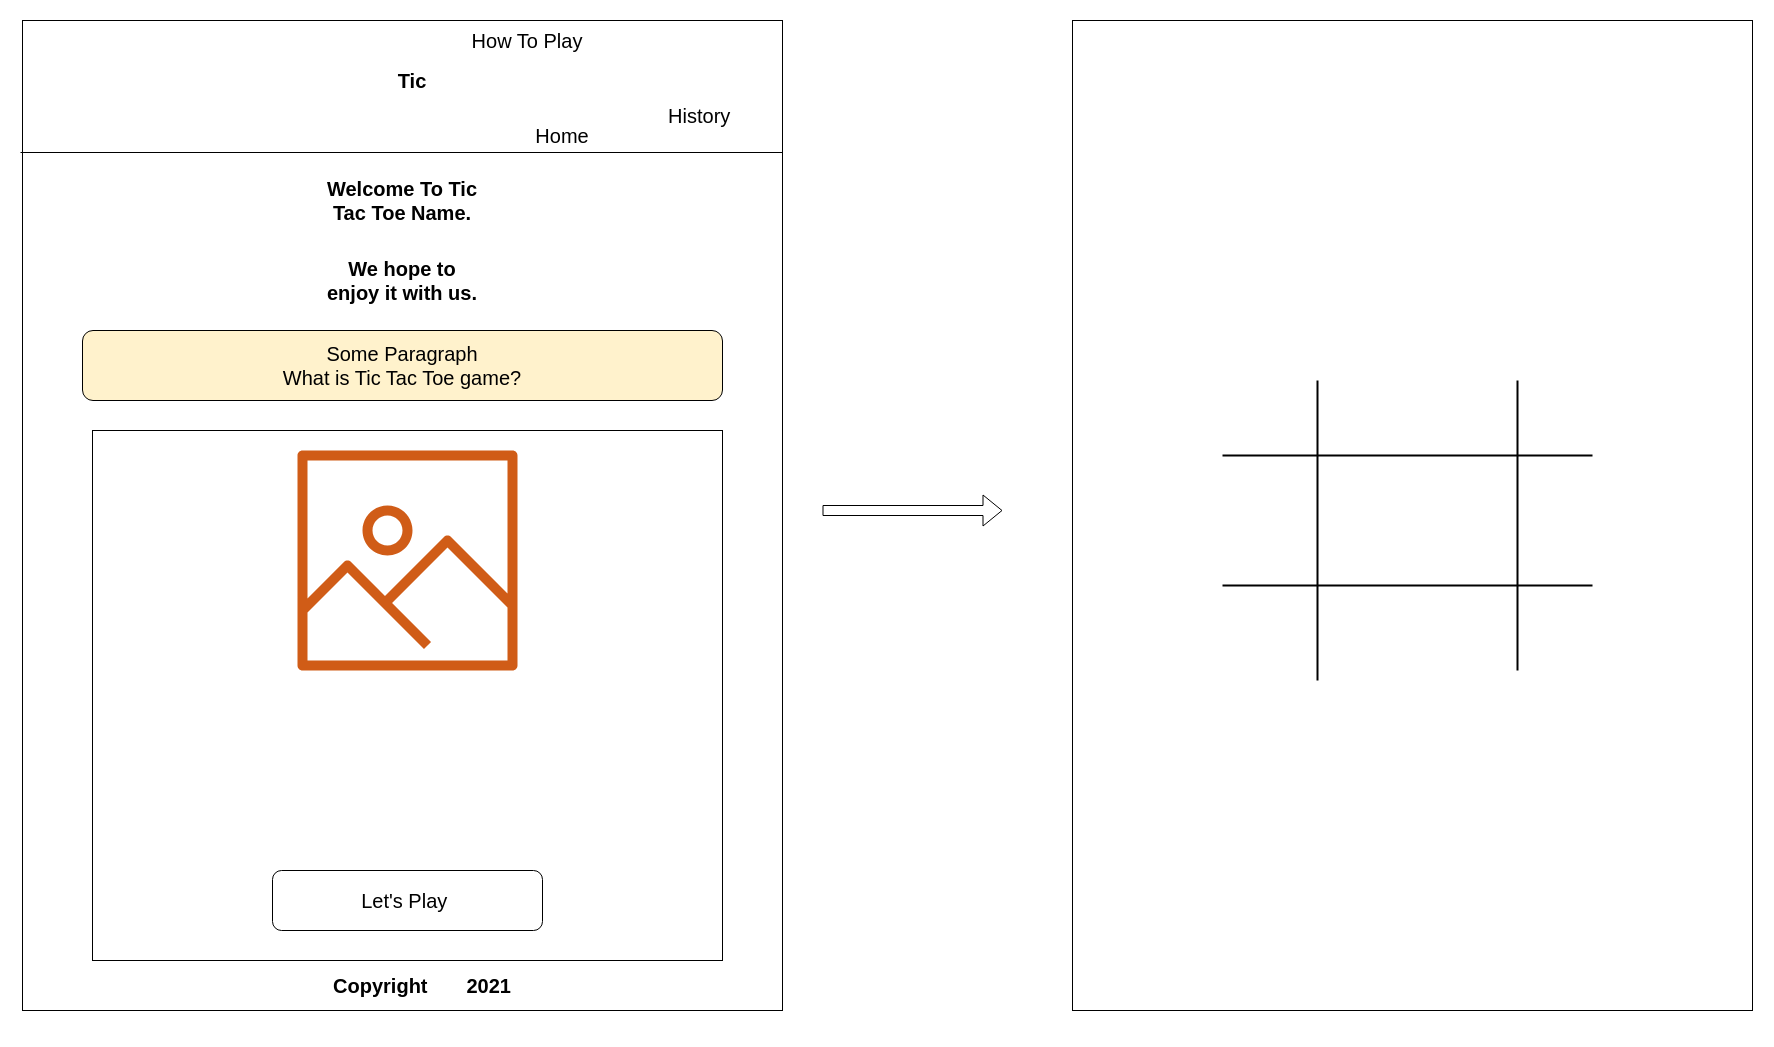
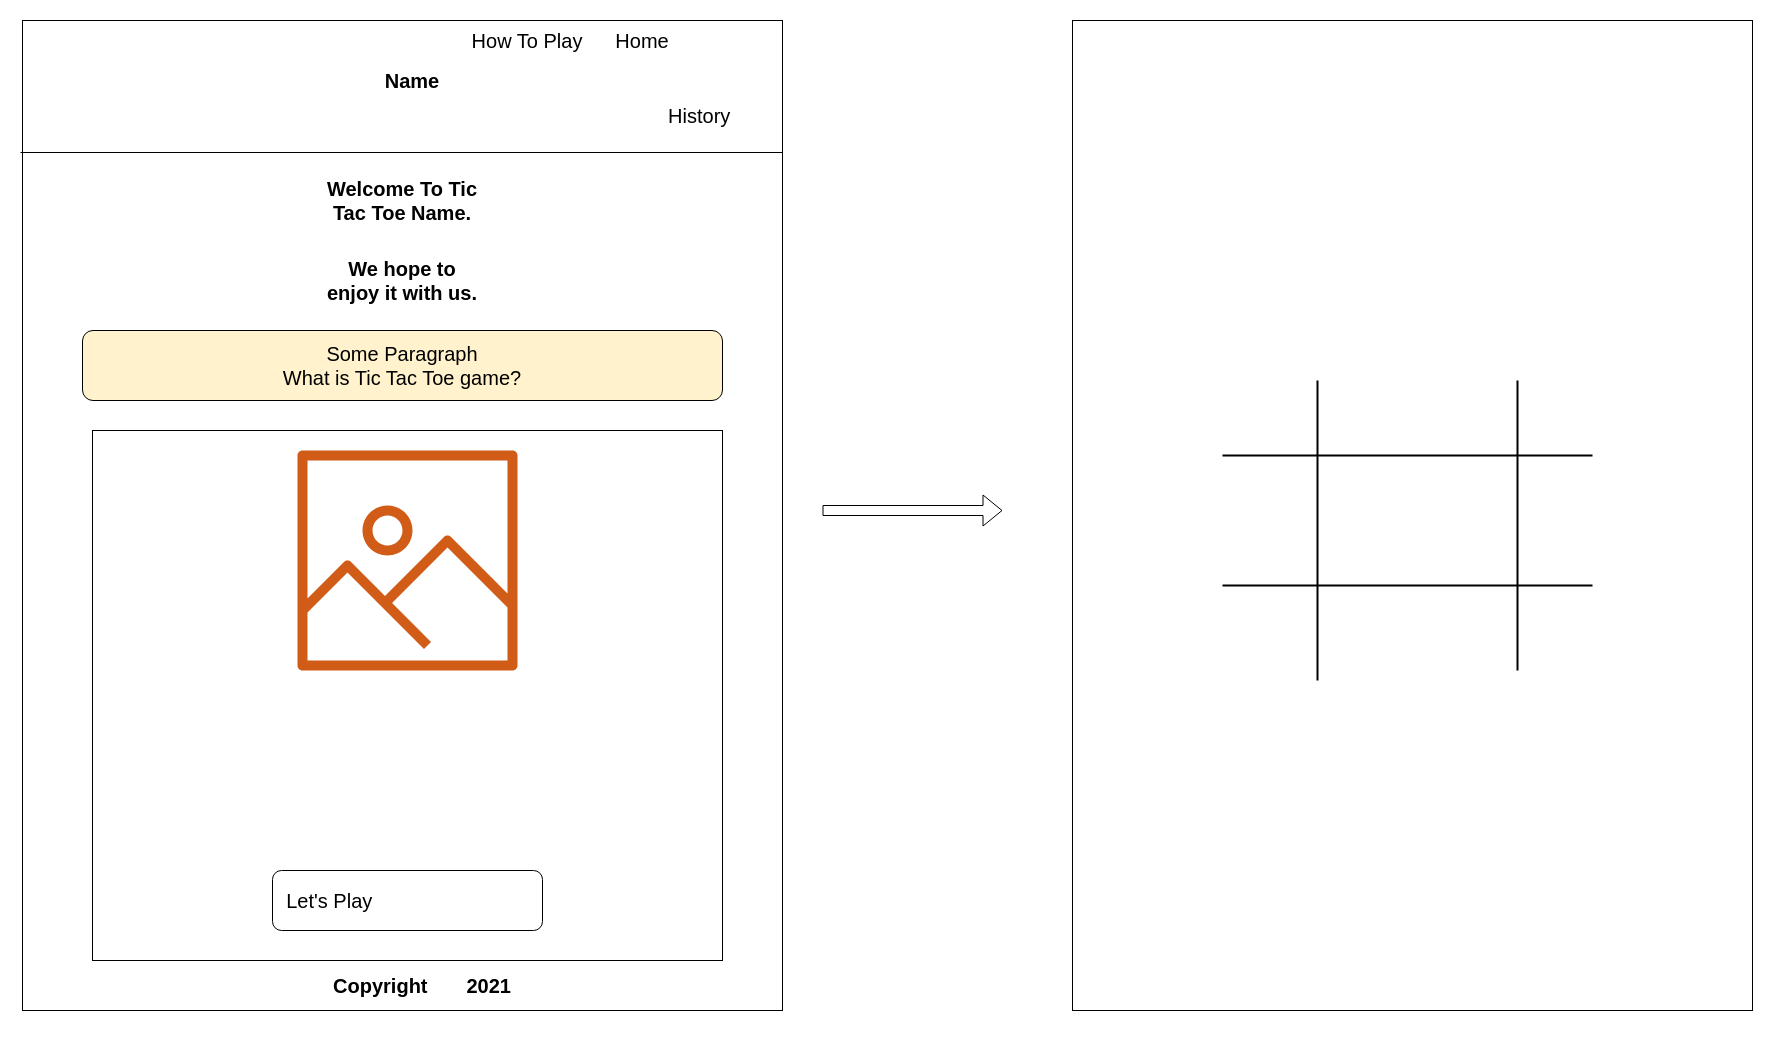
(413, 81) -> (413, 81)
(563, 136) -> (643, 41)
(408, 901) -> (333, 901)
